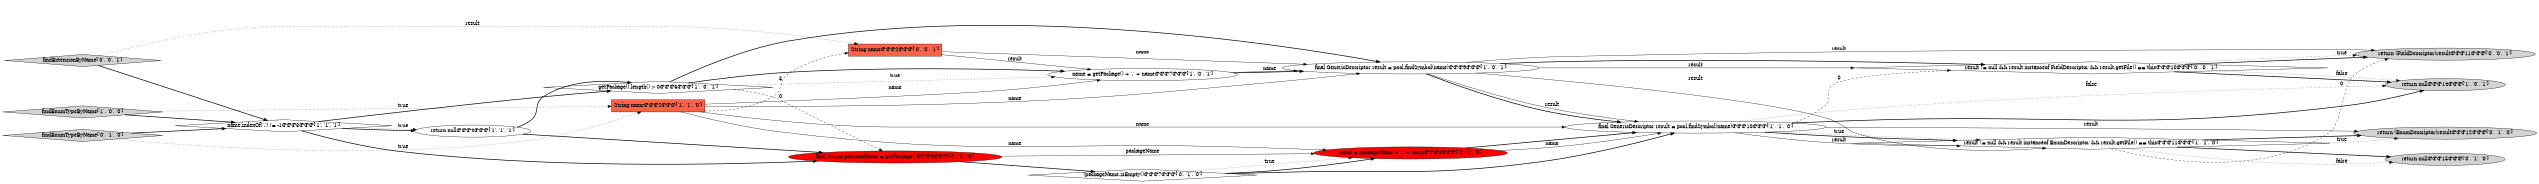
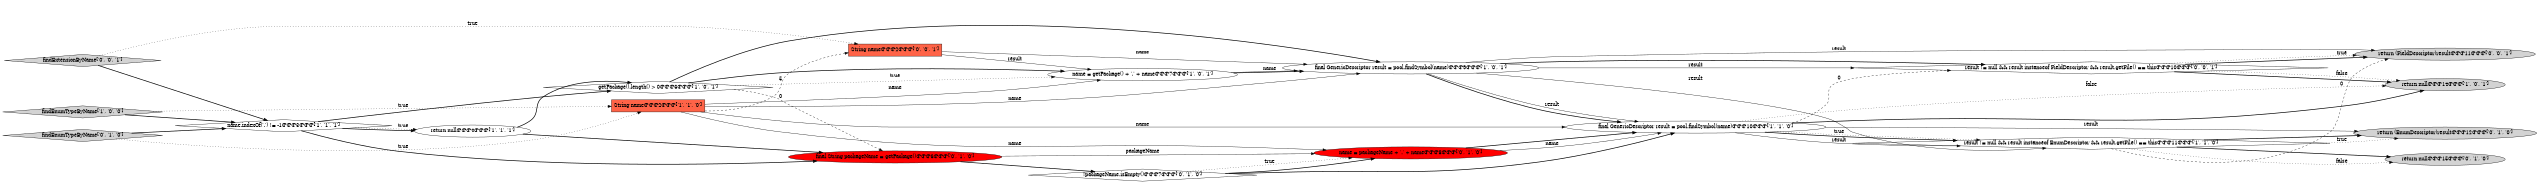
(473, 24) -> (473, 24)
